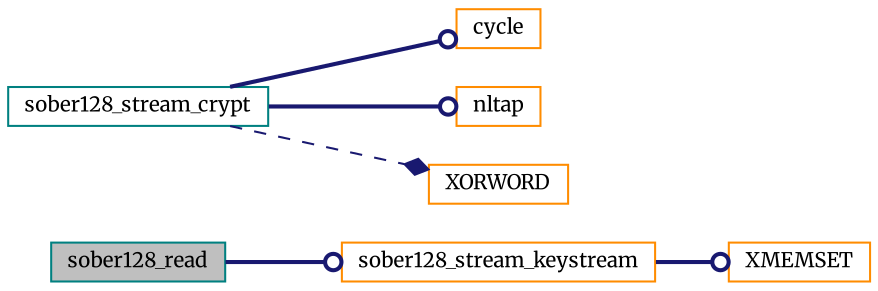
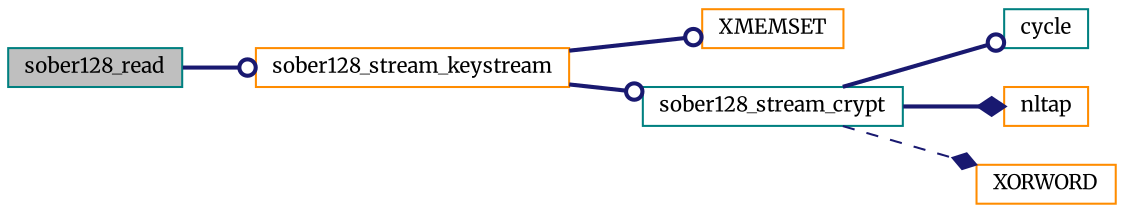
(498, 29) -> (1046, 29)
none -> (598, 88)
(354, 106) -> (941, 106)
